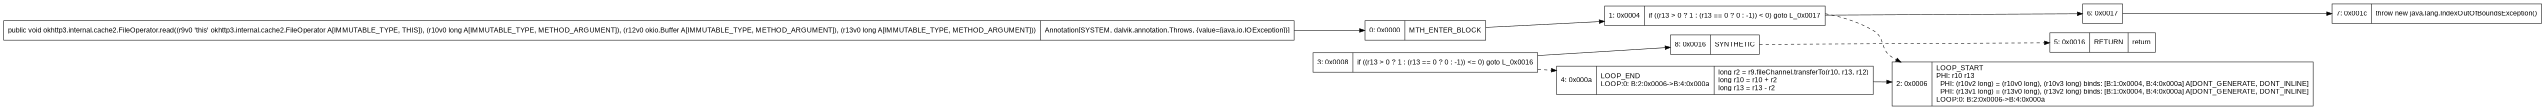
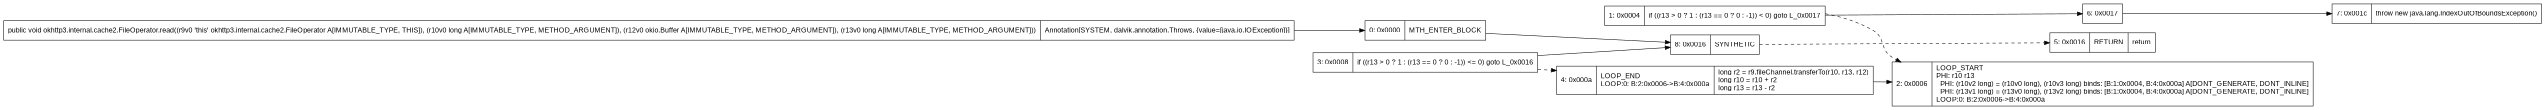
(1542, 25) -> (1576, 38)
